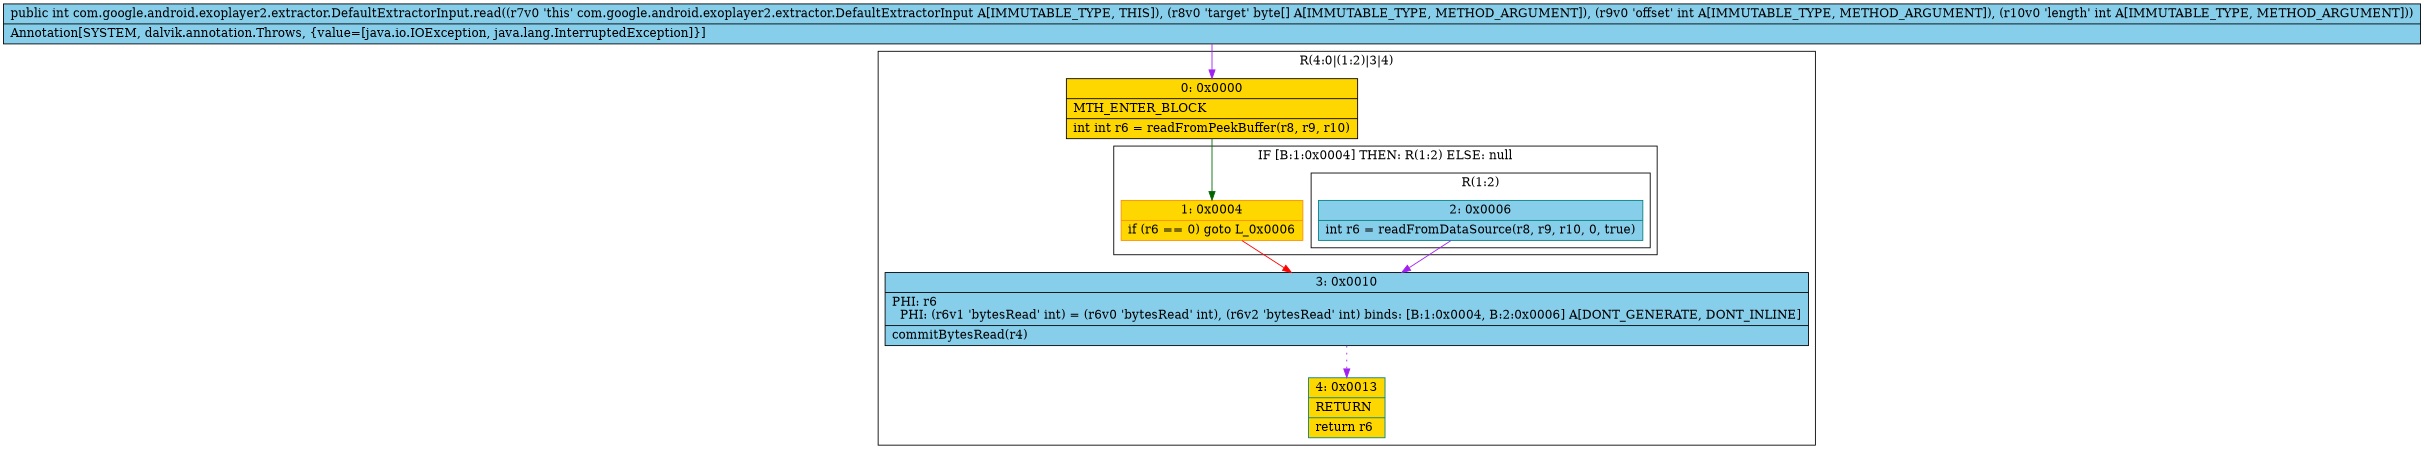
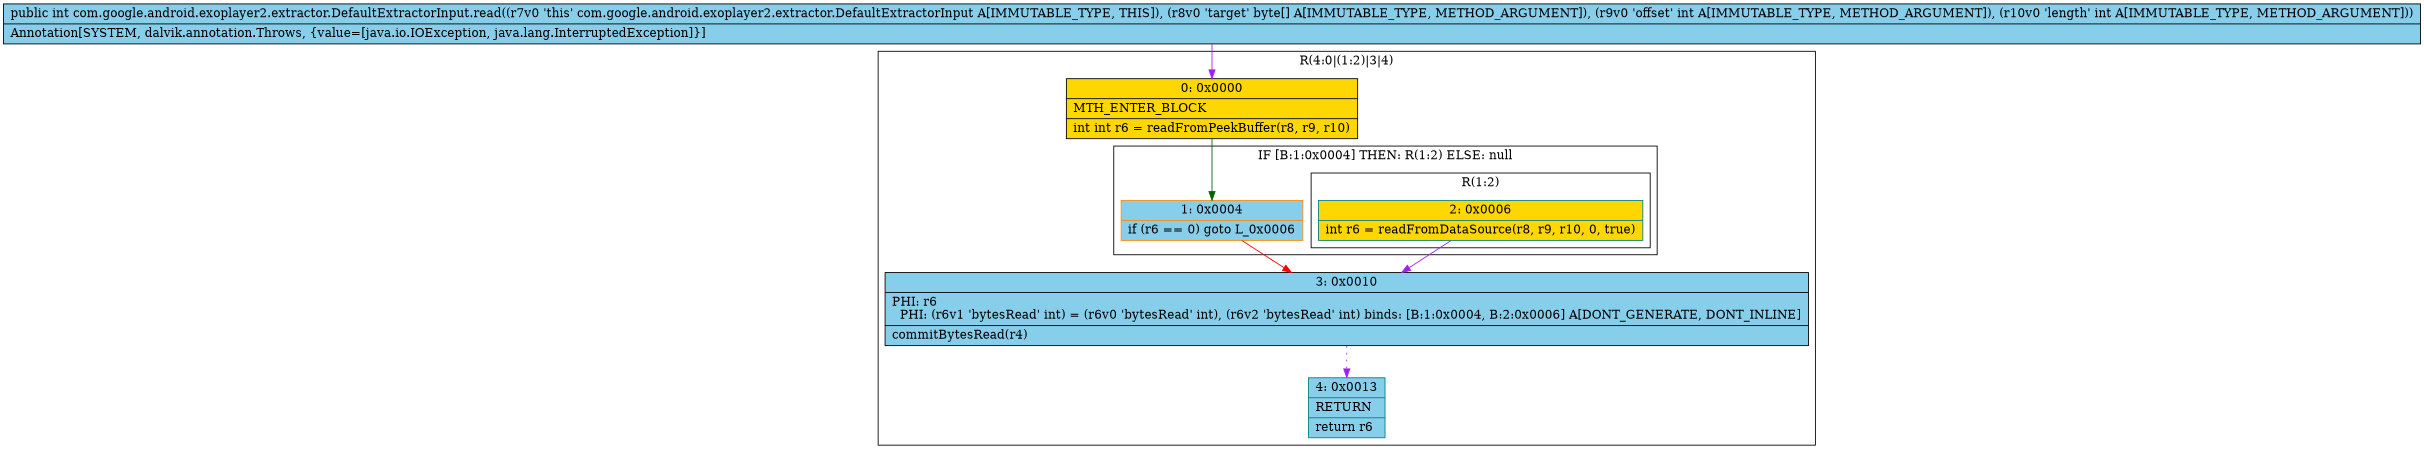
(1212, 220) -> (1212, 220)
(1481, 220) -> (1481, 220)
(1347, 408) -> (1347, 408)
